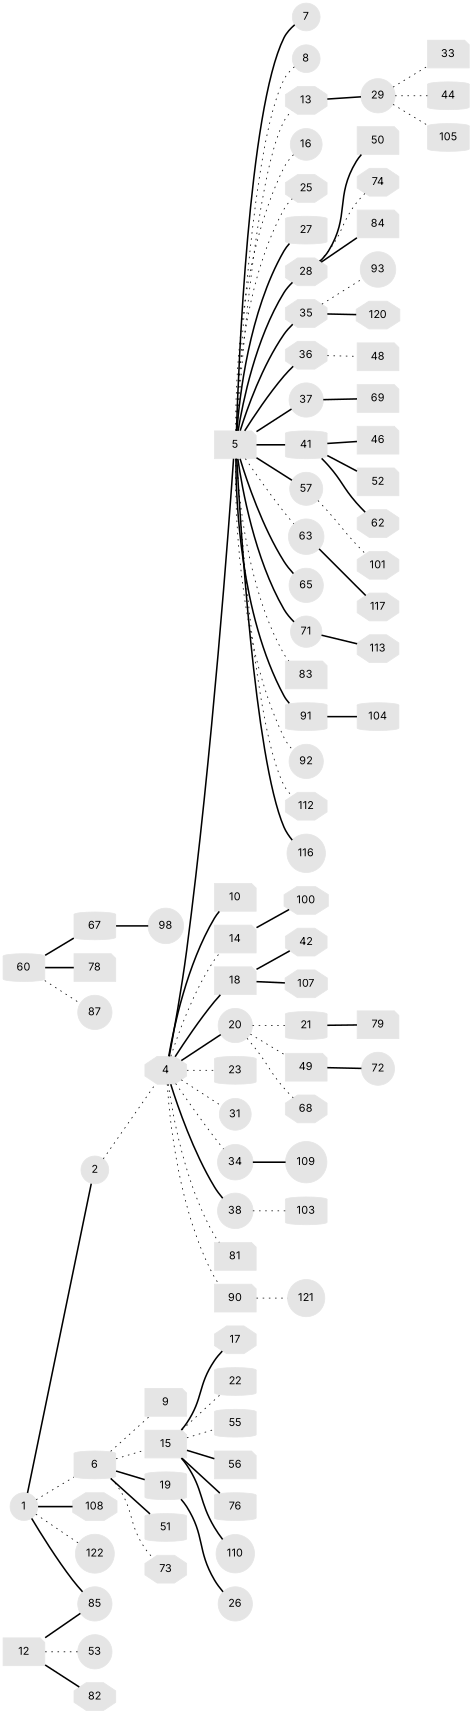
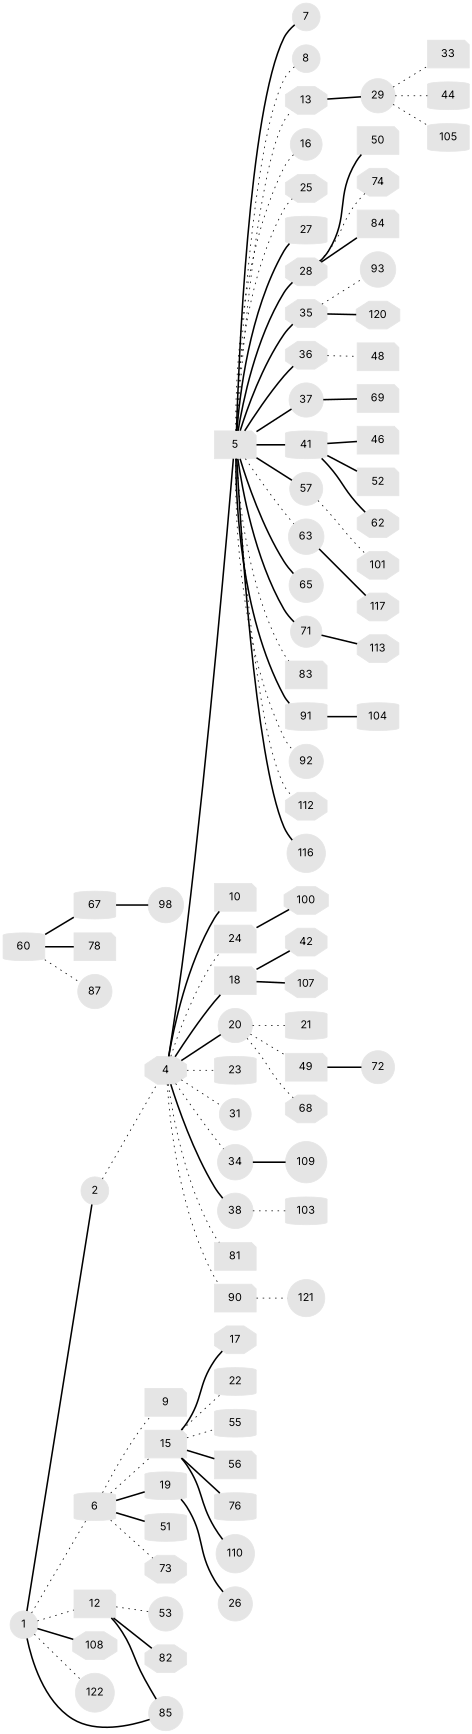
(235, 939) -> (235, 939)
(378, 1025) -> none
none -> (56, 1615)
